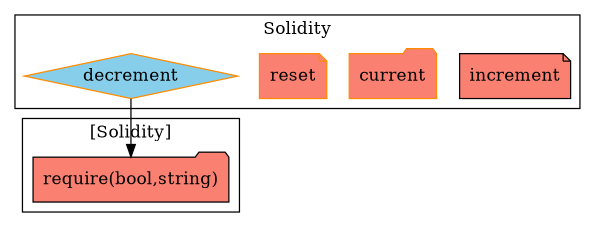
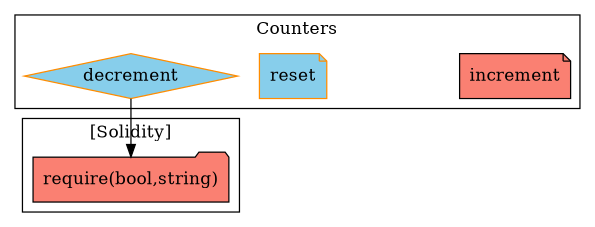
(297, 29) -> (297, 29)
(293, 76) -> (293, 76)
(393, 76) -> none
